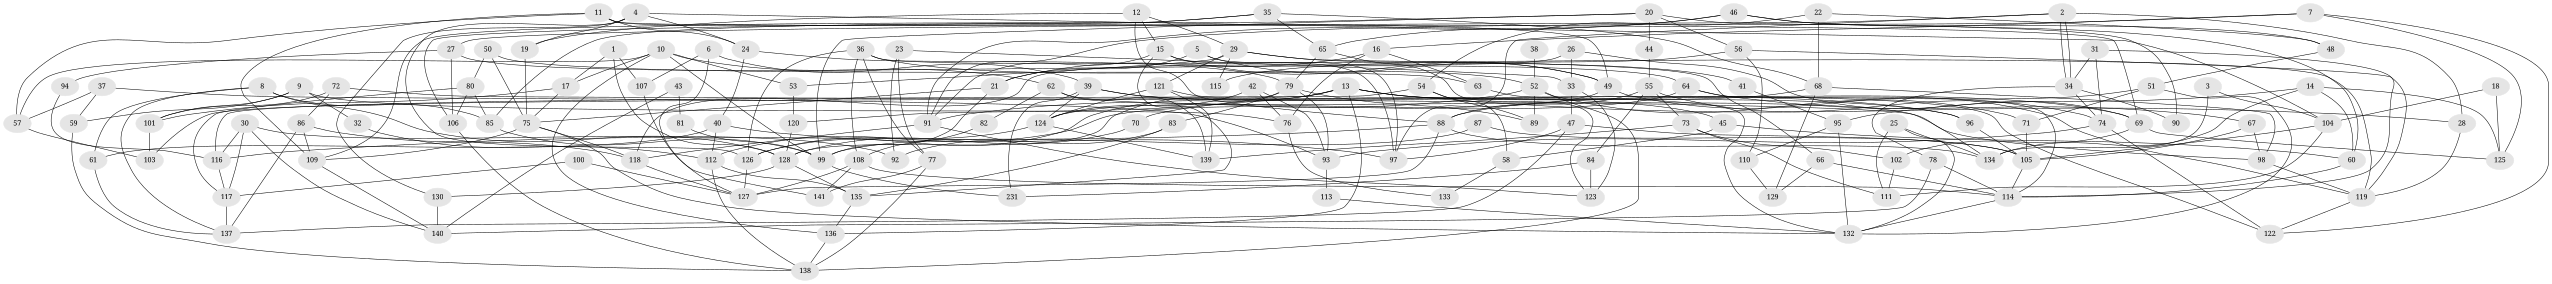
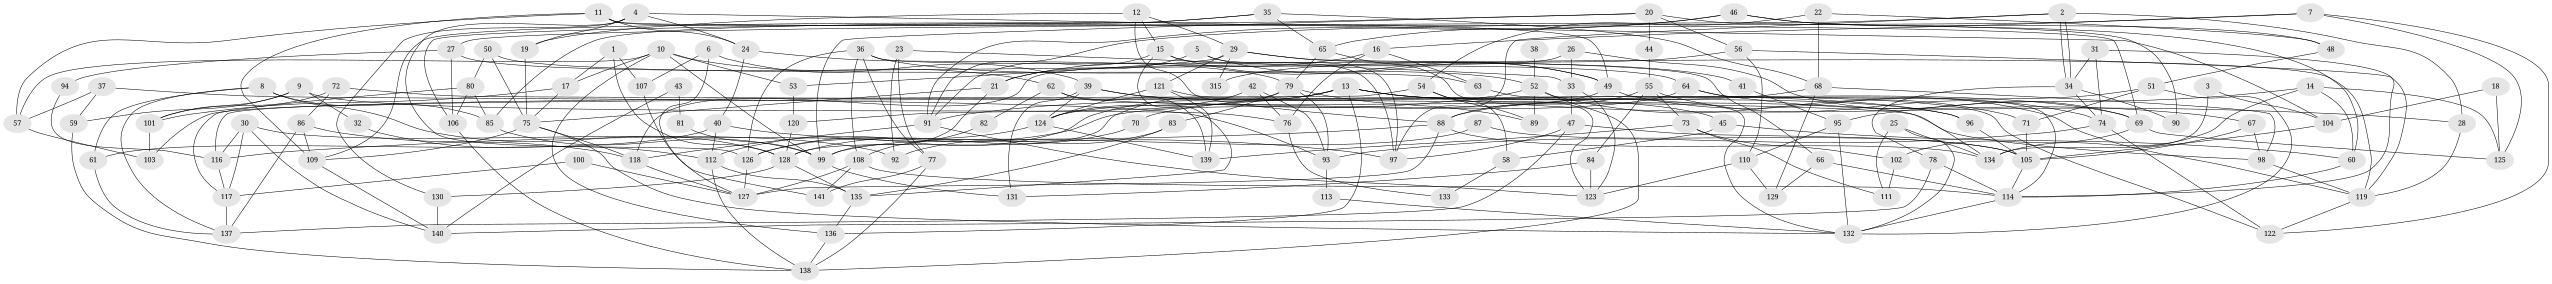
(1216, 87) -> (1216, 87)
none -> (1668, 179)
(2119, 187) -> none
(1012, 197) -> (1012, 197)
